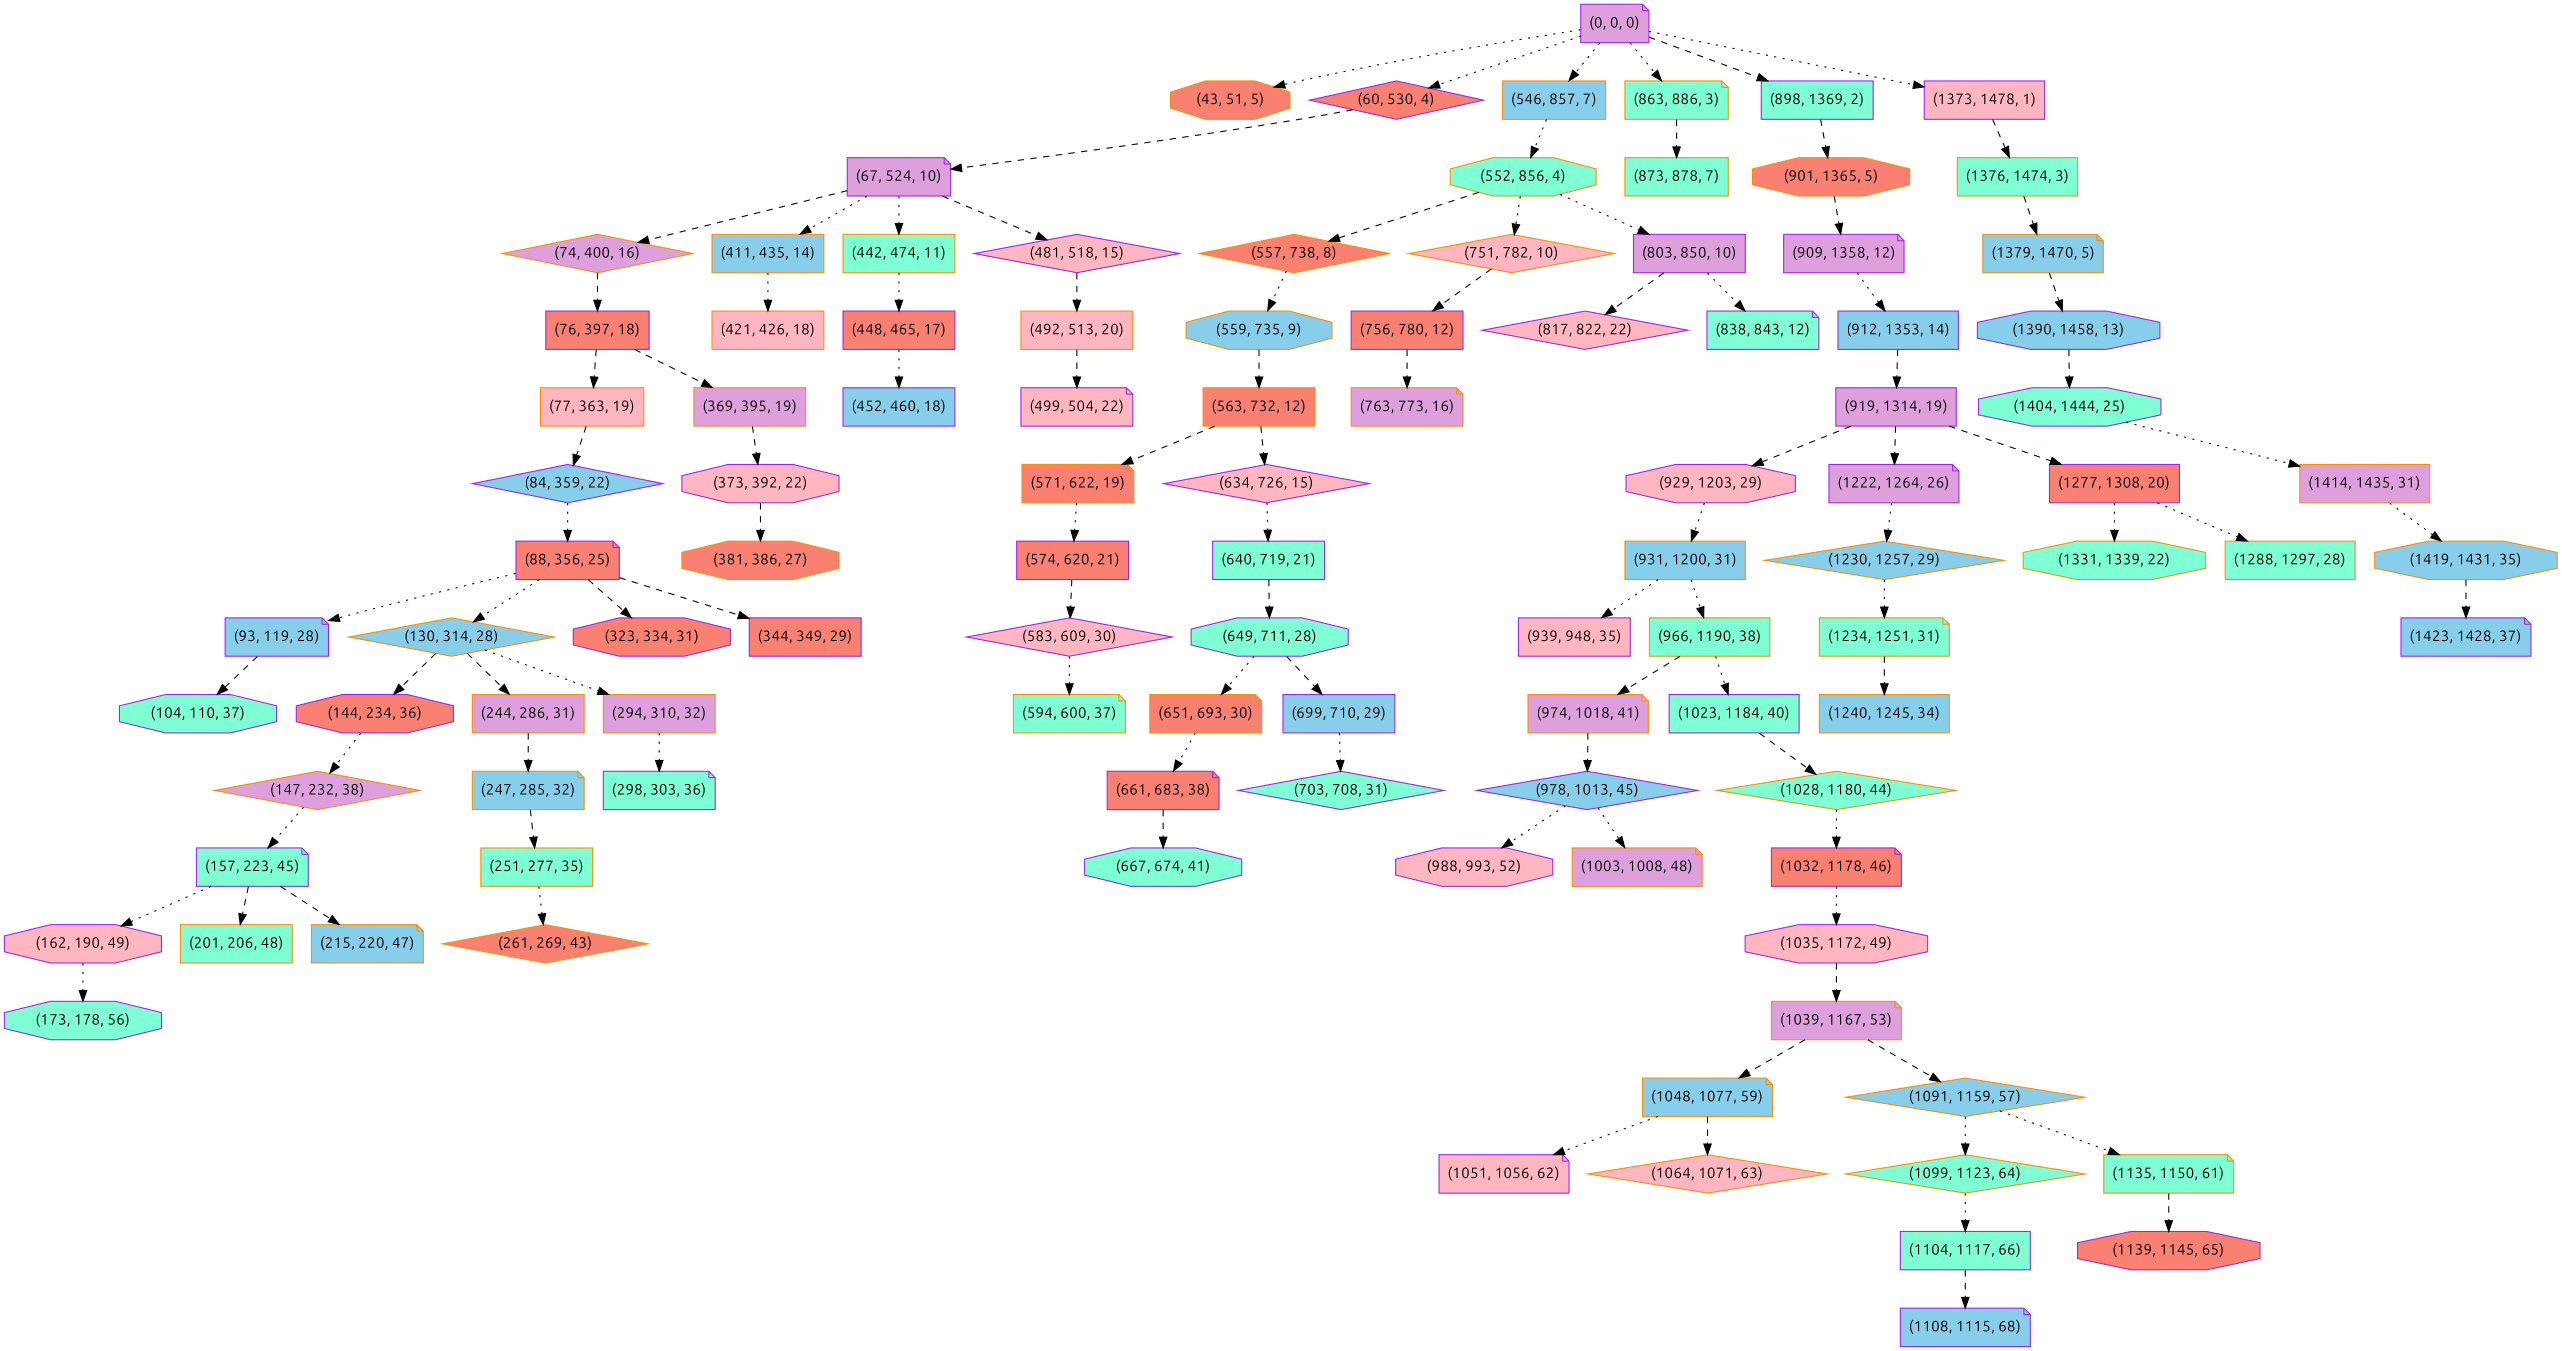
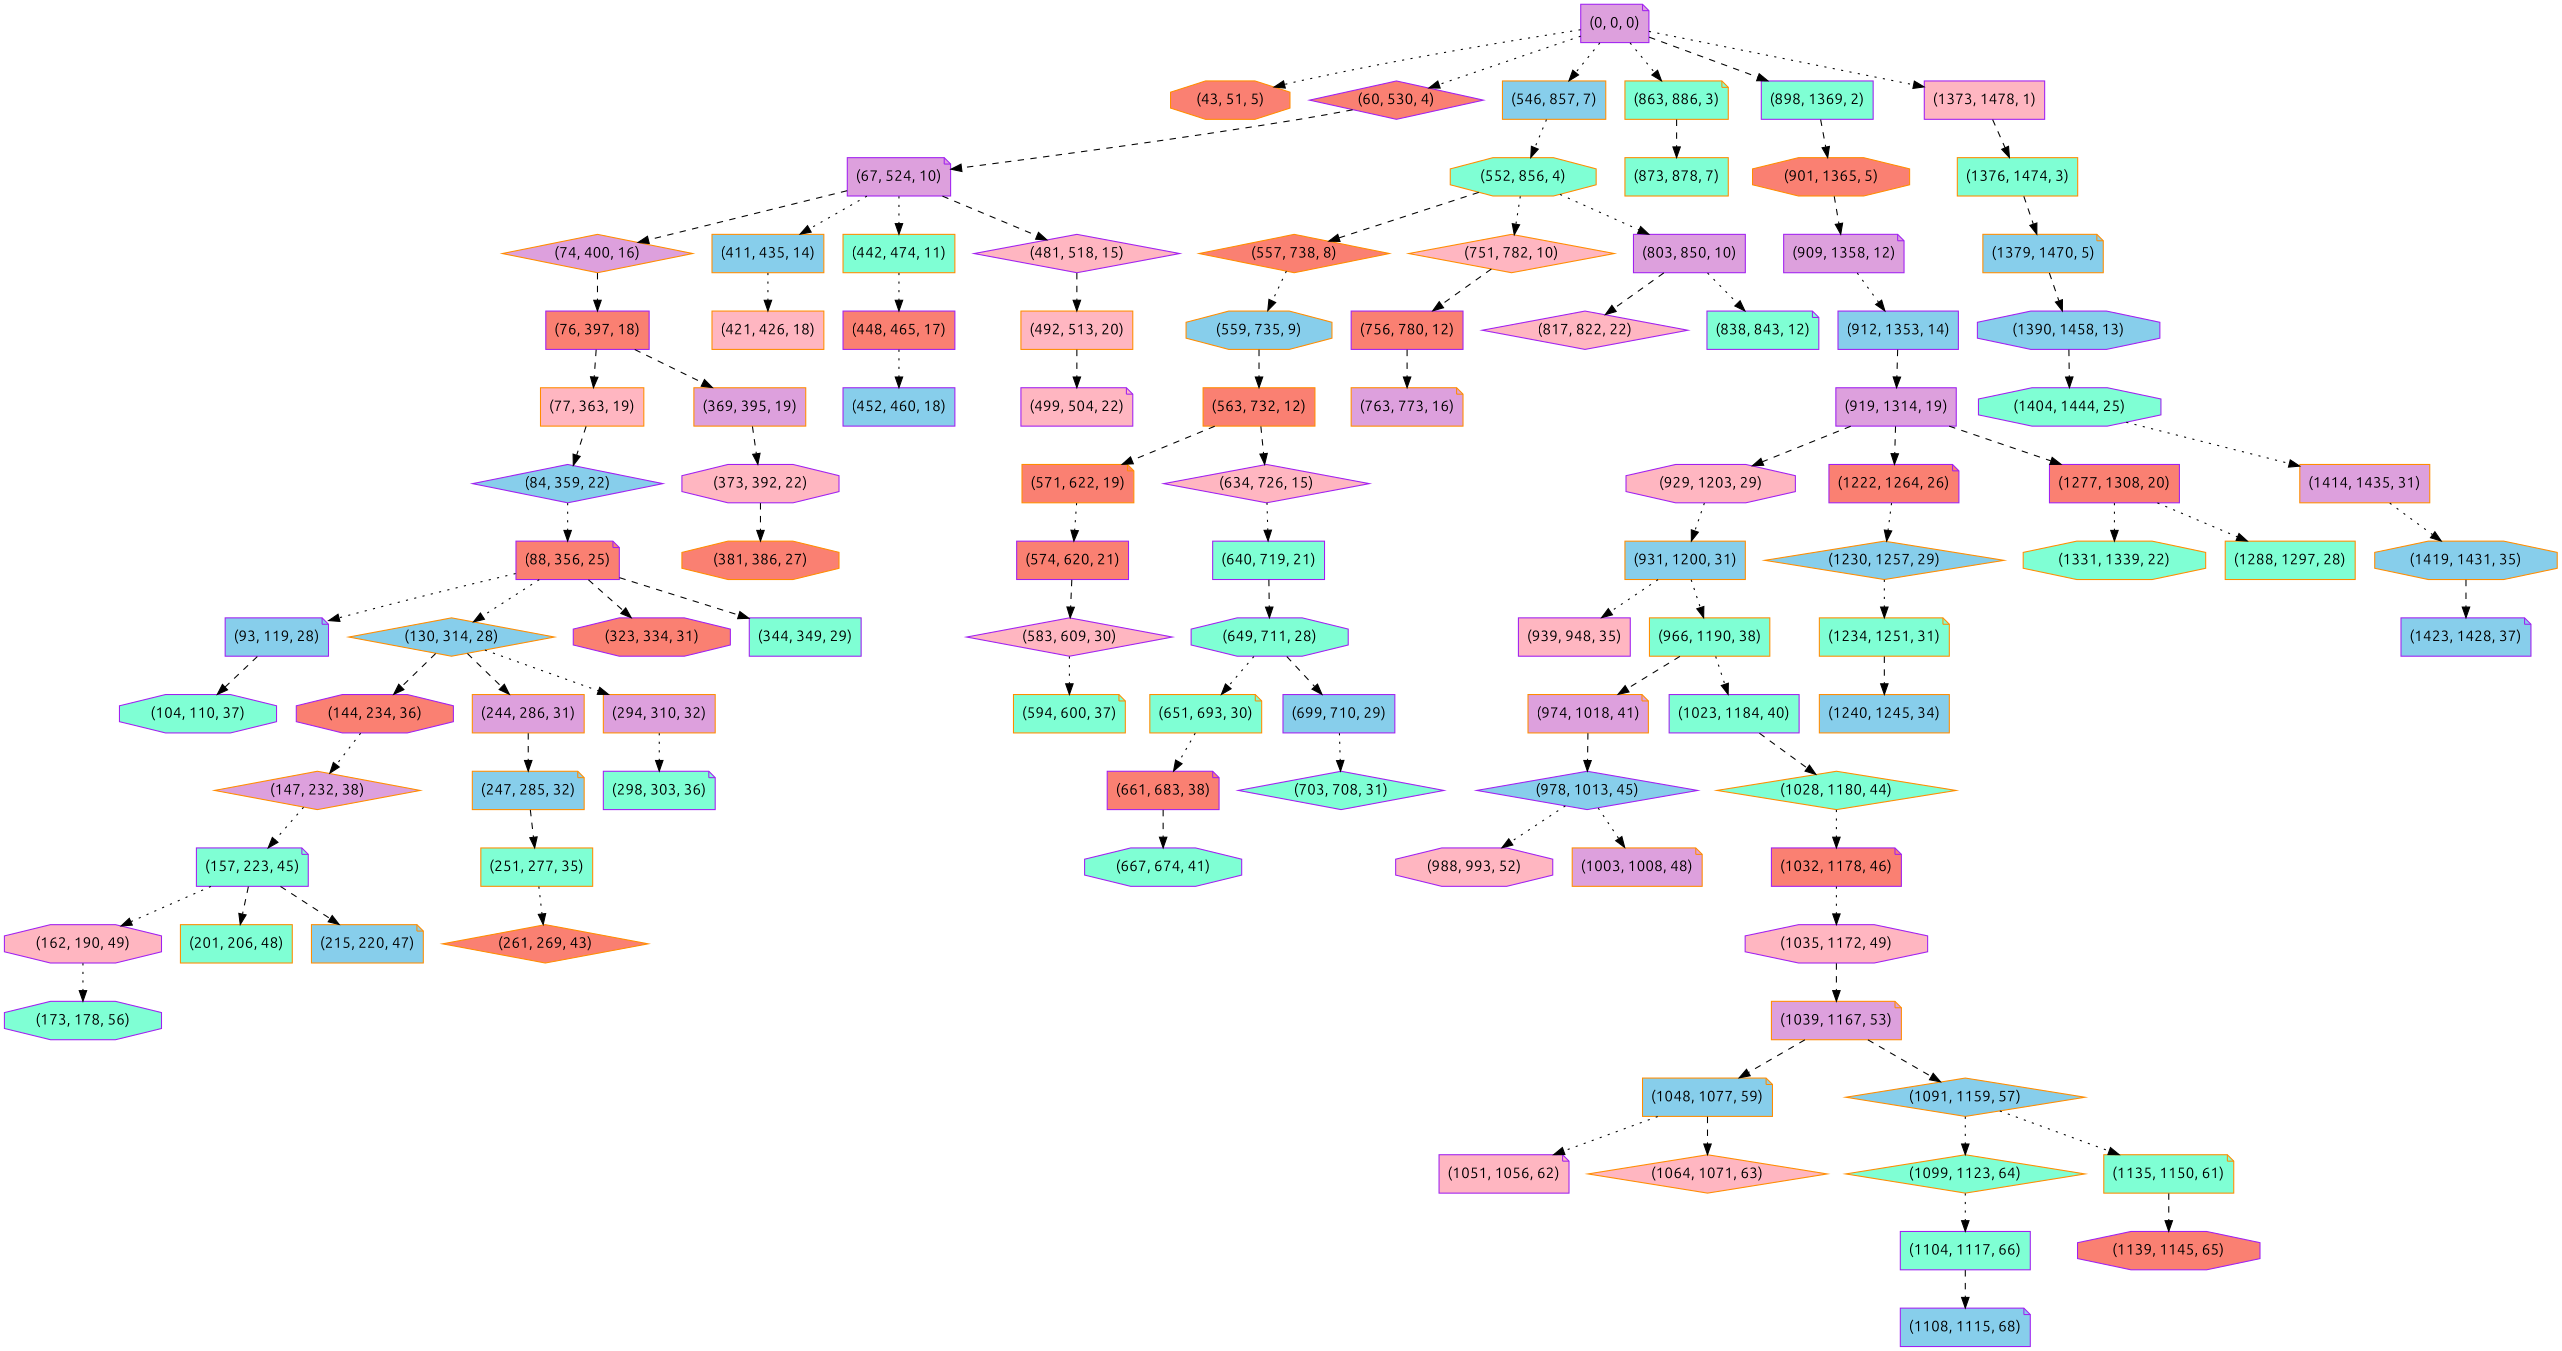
(1894, 484) -> (1894, 484)
(805, 637) -> (805, 637)
(1206, 714) -> (1206, 714)
